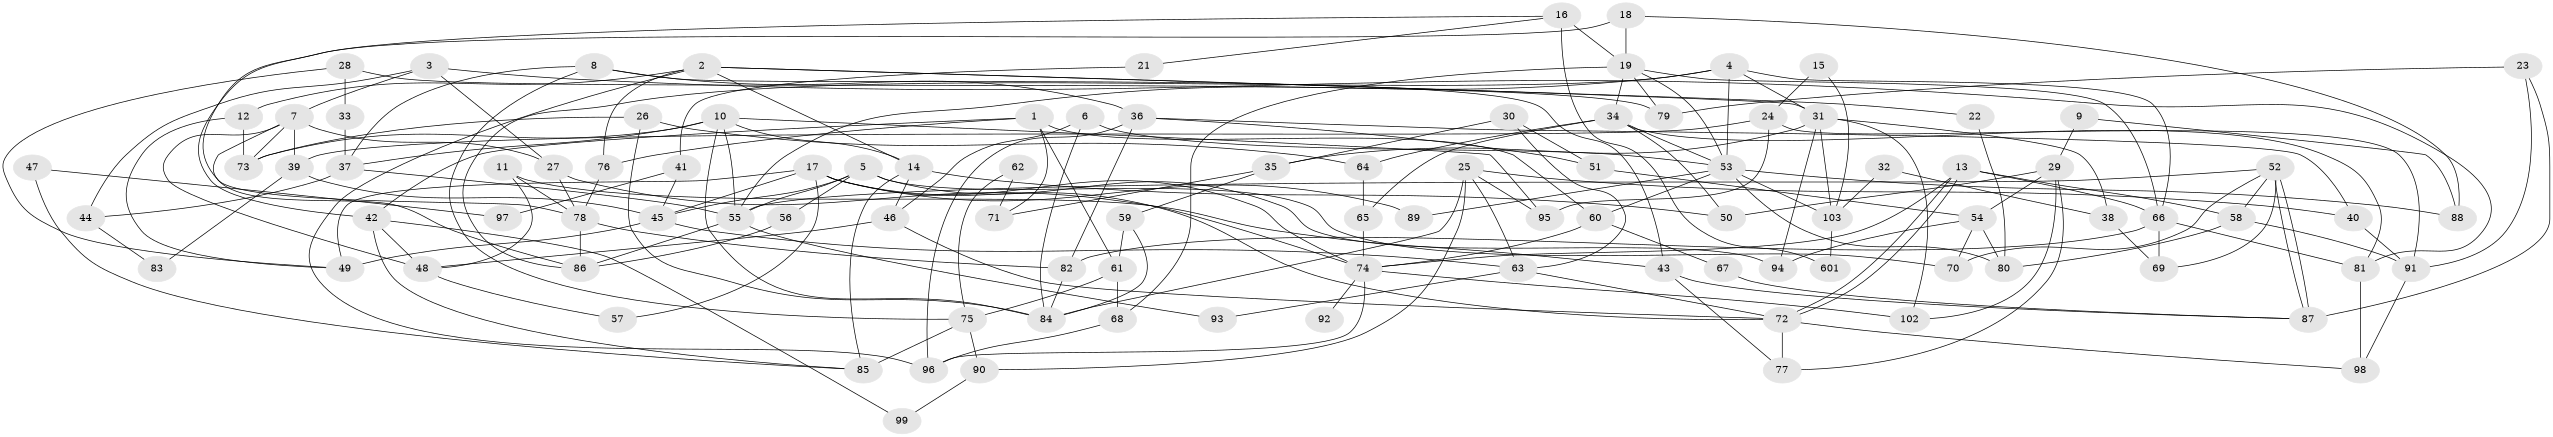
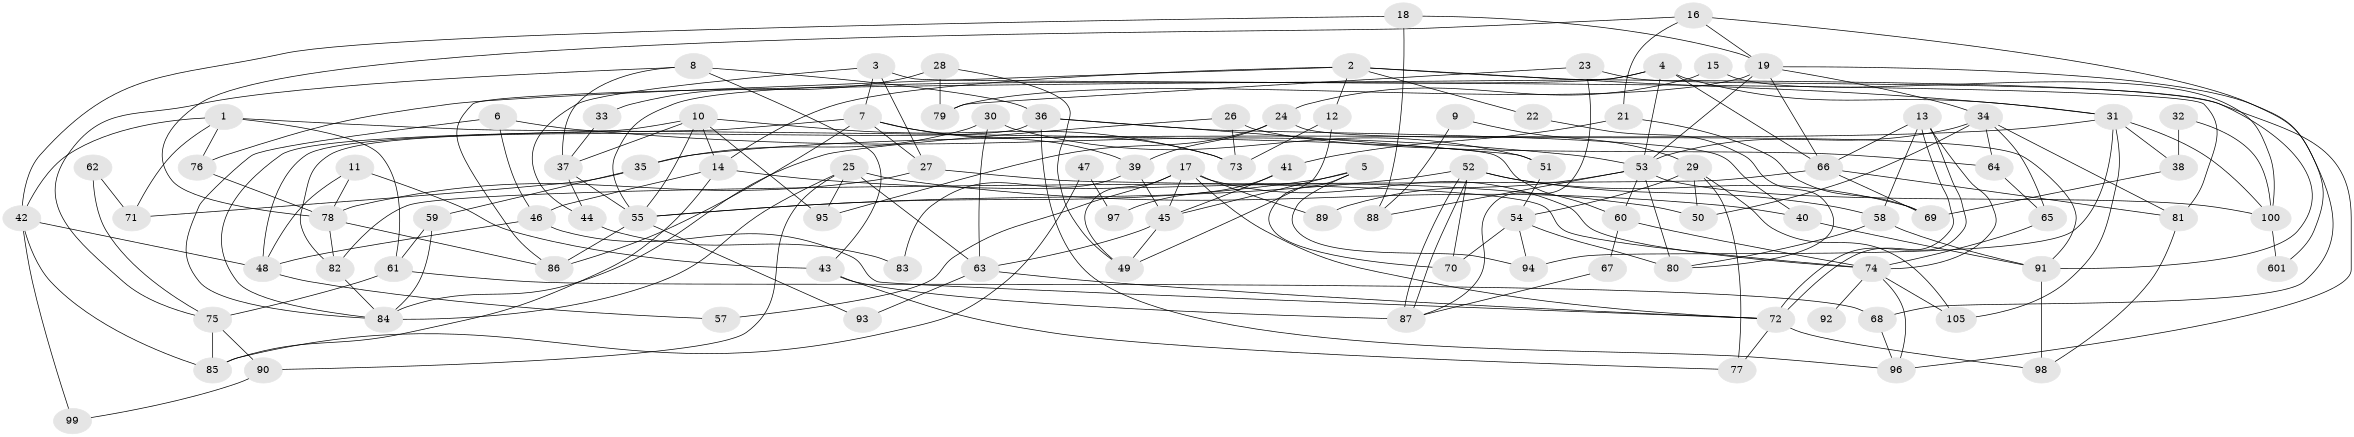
none -> (1780, 164)
(786, 218) -> none
(1832, 218) -> (2271, 218)
(1910, 320) -> (1956, 320)
